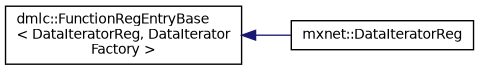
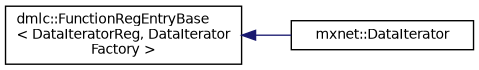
(382, 35) -> (382, 35)
